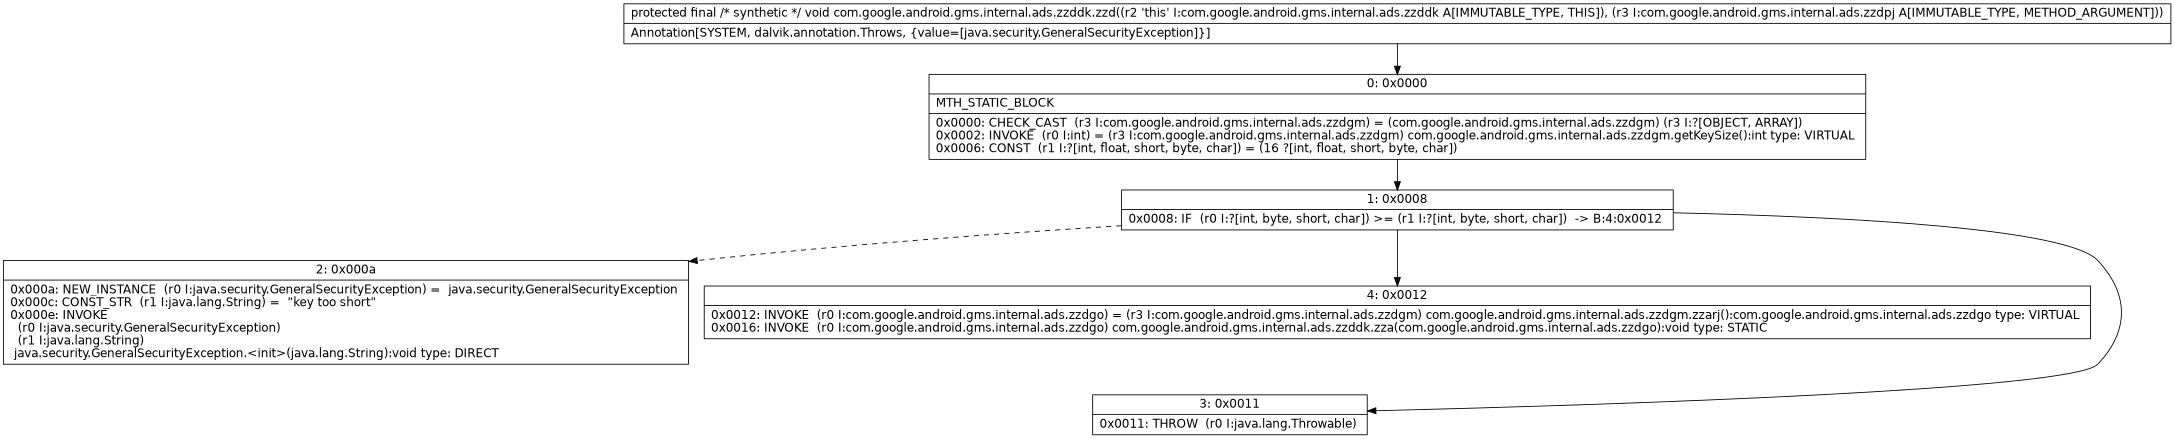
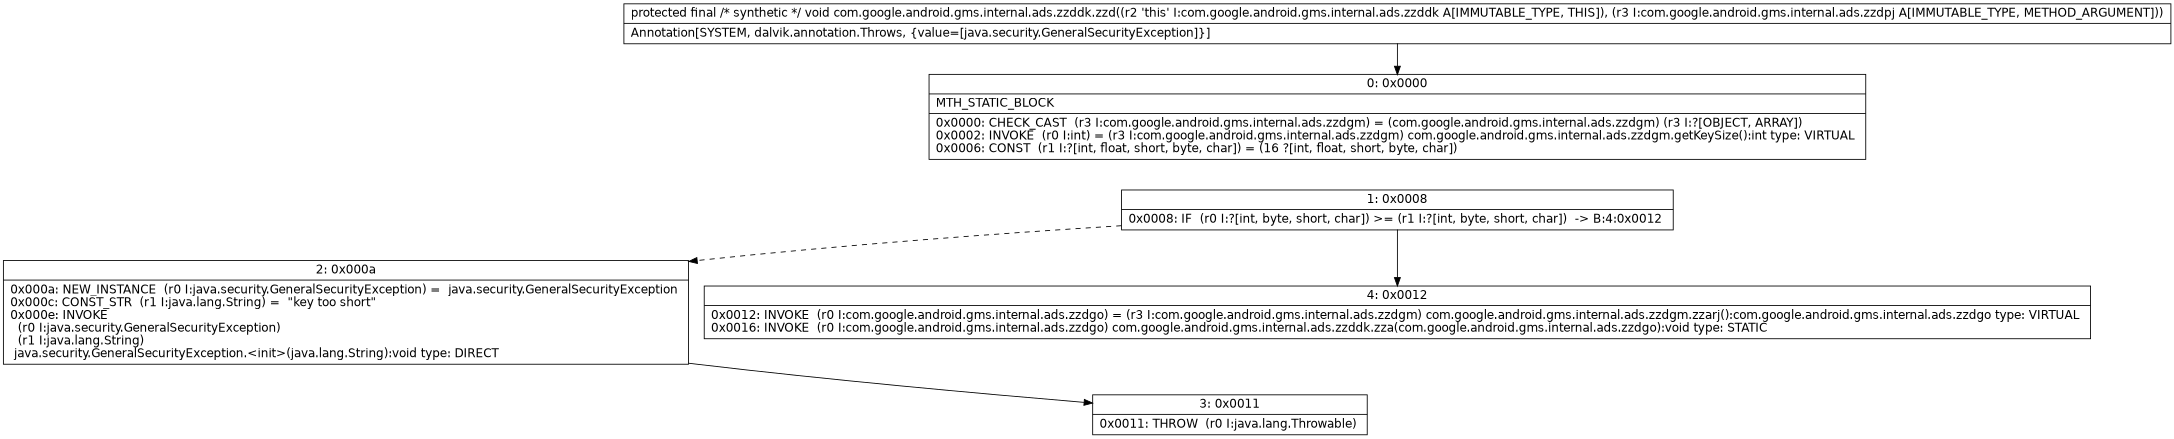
(1397, 170) -> none
(2011, 381) -> (886, 384)
